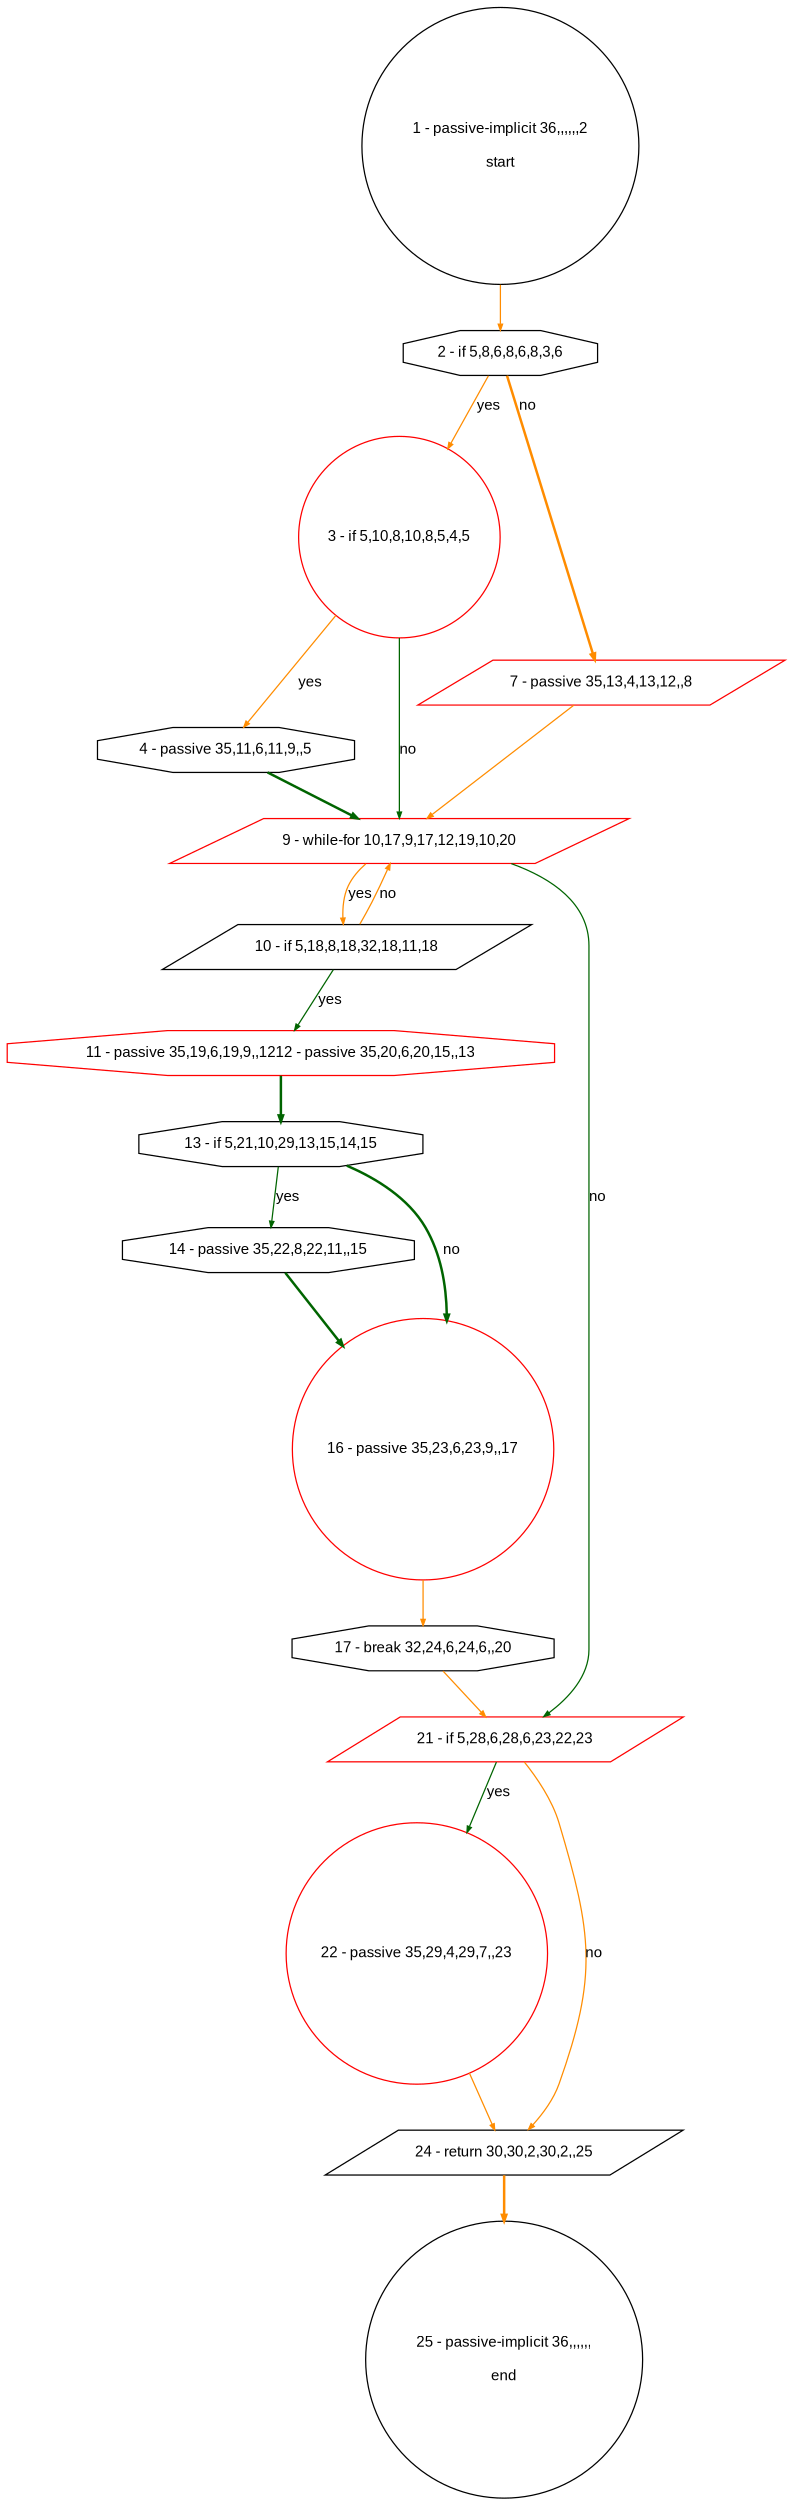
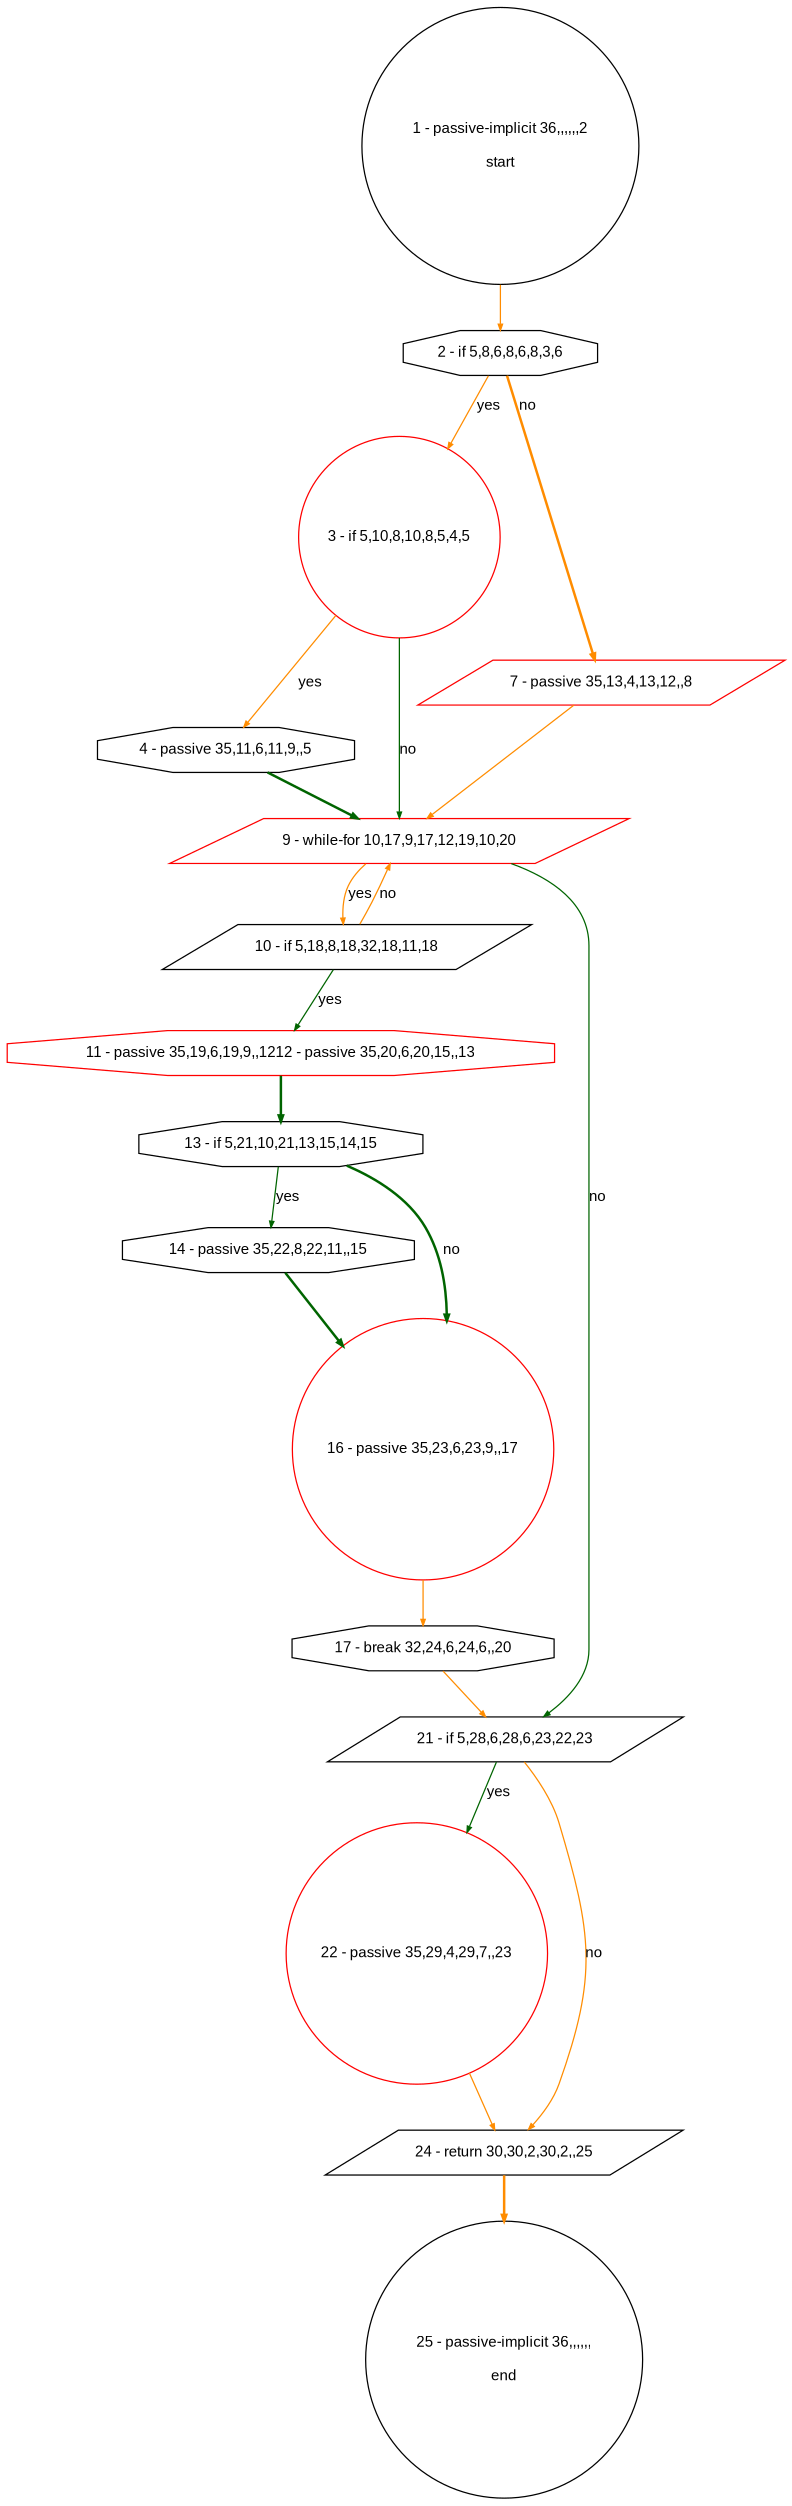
(281, 1144) -> (281, 1144)
(505, 1739) -> (505, 1739)
